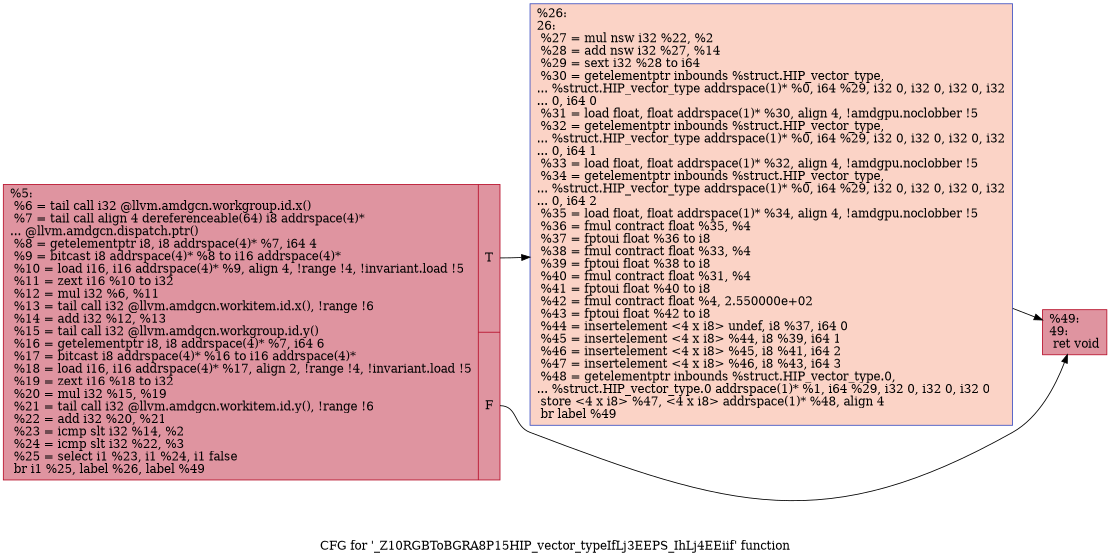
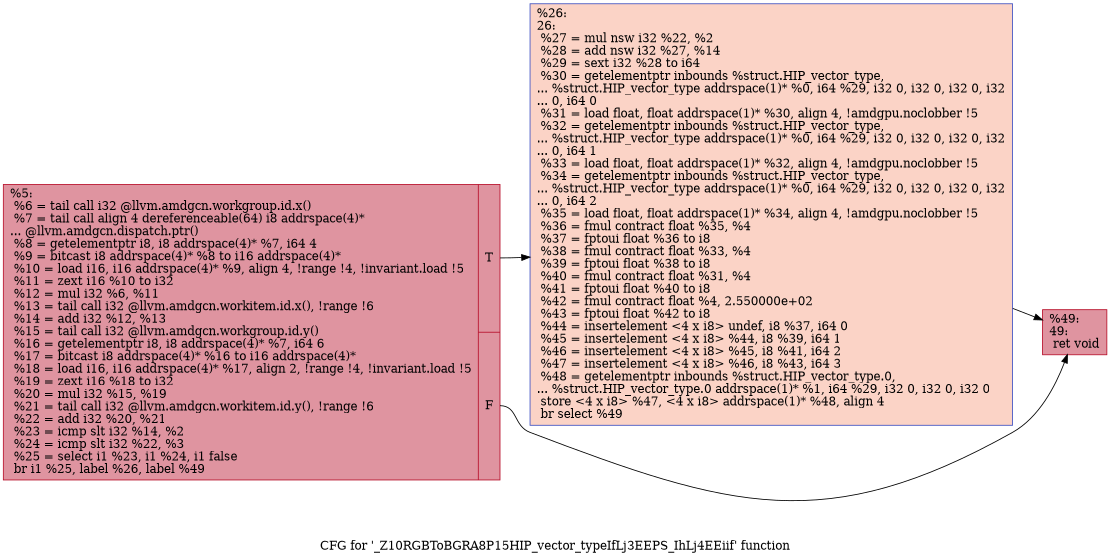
(577, 414) -> (580, 414)
